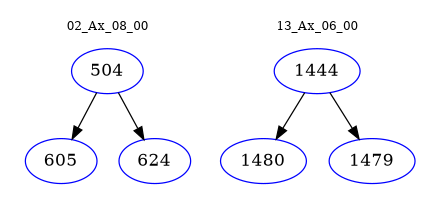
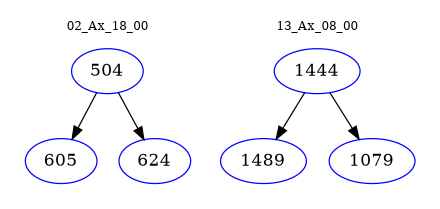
(108, 27) -> (108, 27)
(318, 27) -> (318, 27)
(263, 161) -> (263, 161)
(372, 161) -> (372, 161)
